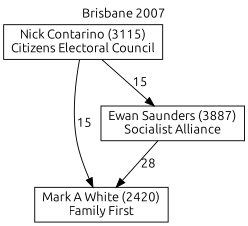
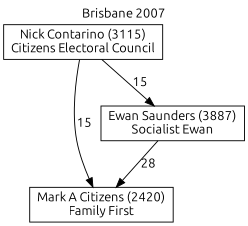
(173, 123) -> (173, 123)
(101, 205) -> (101, 205)
